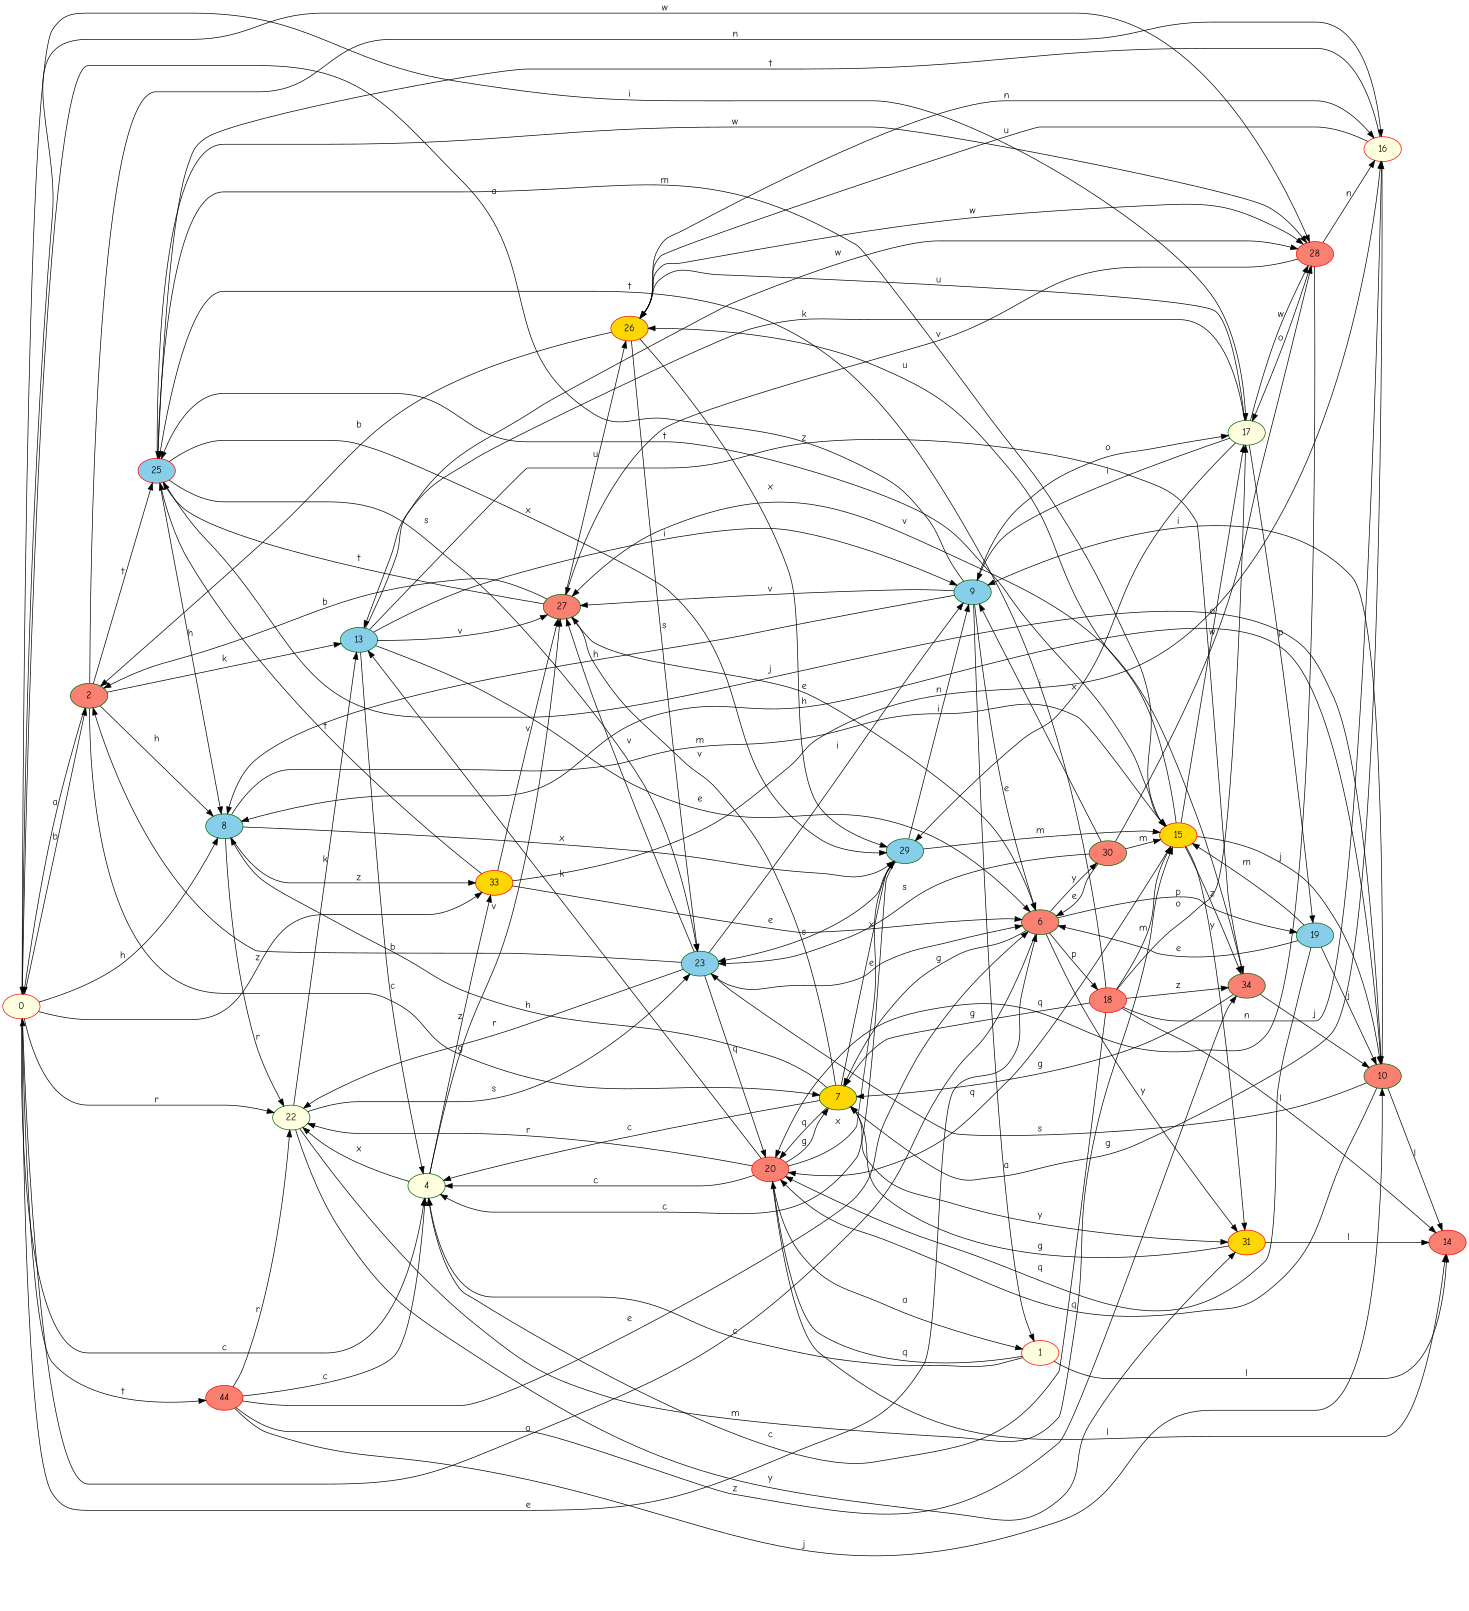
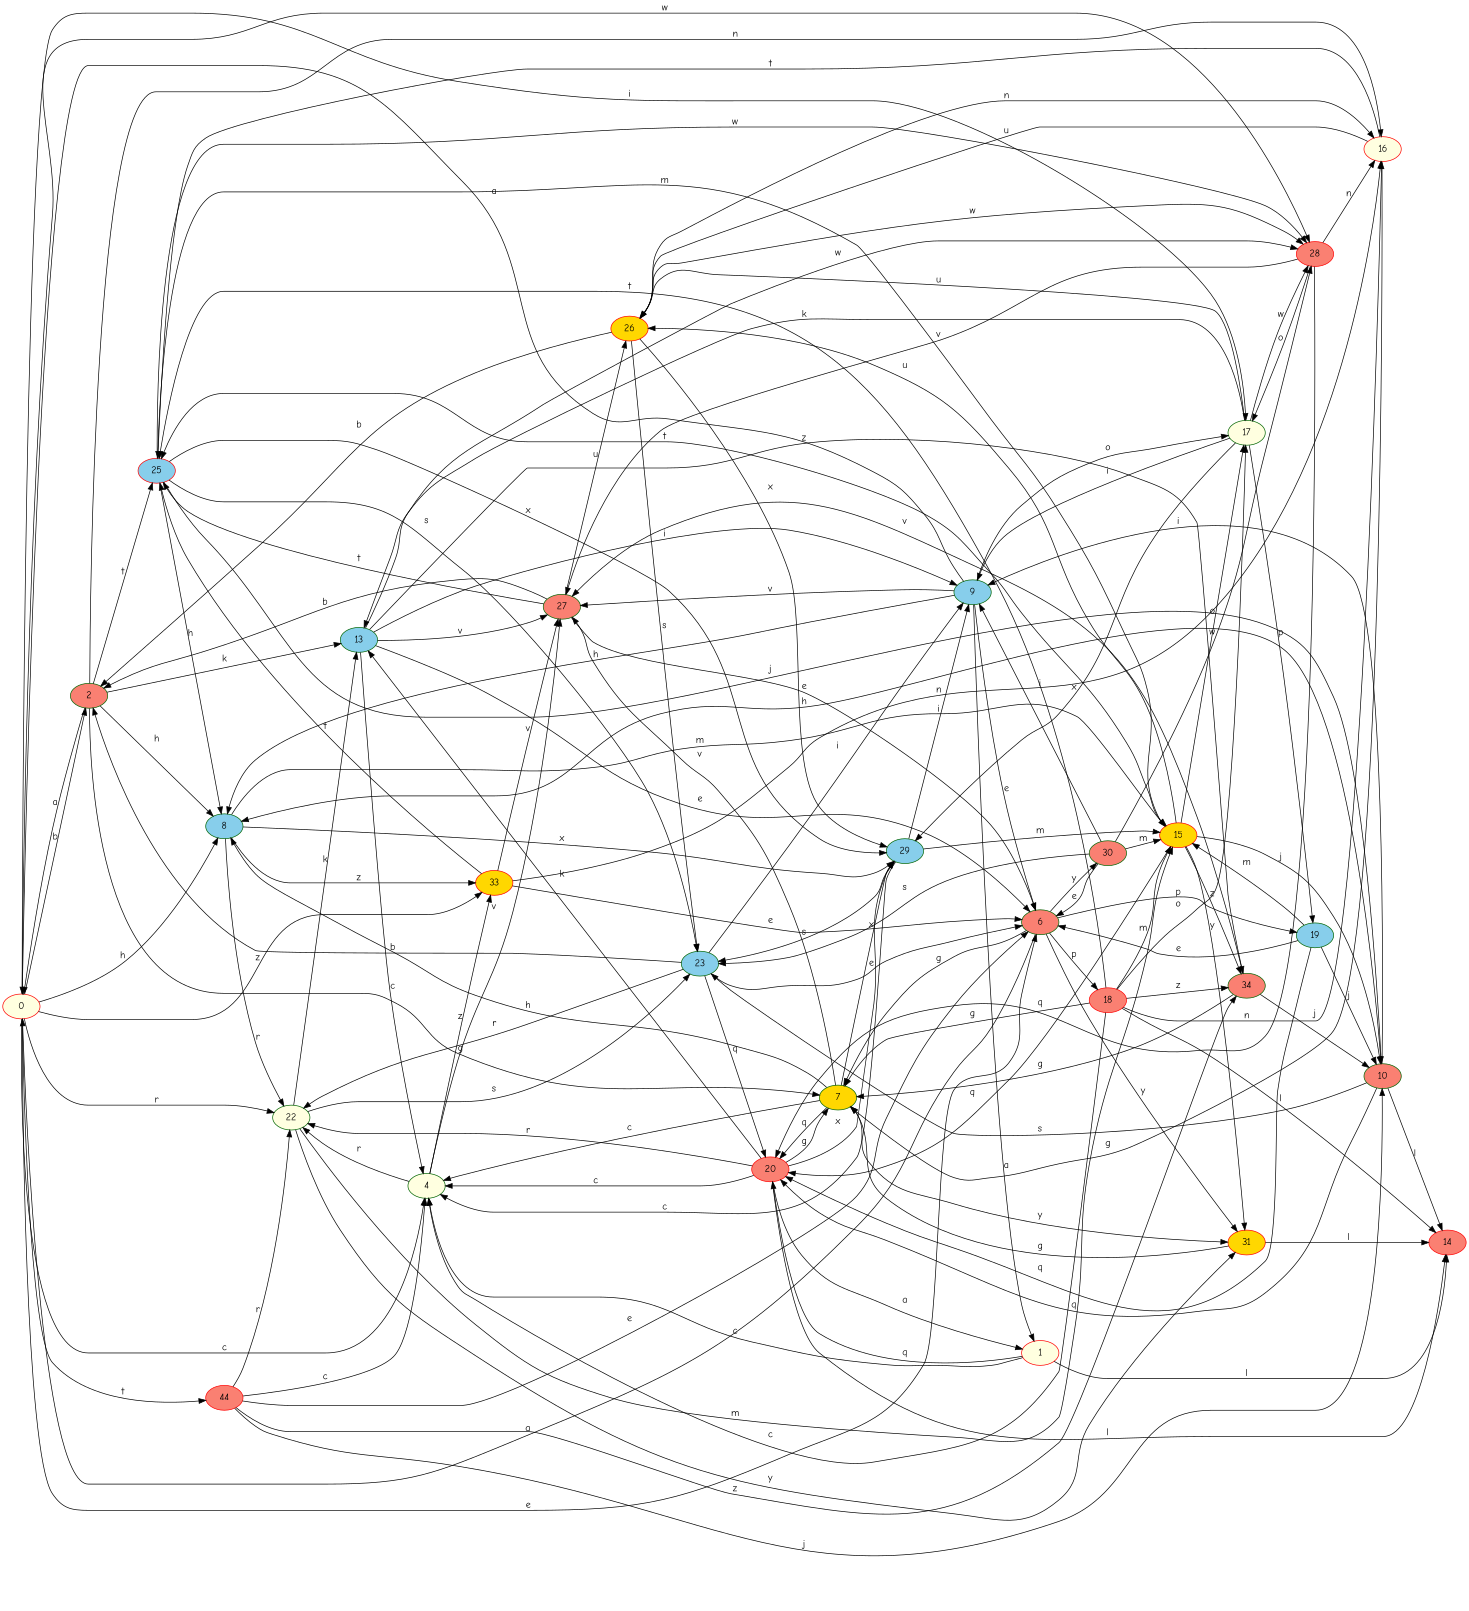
(628, 790) -> none
(359, 1149) -> (359, 1149)
